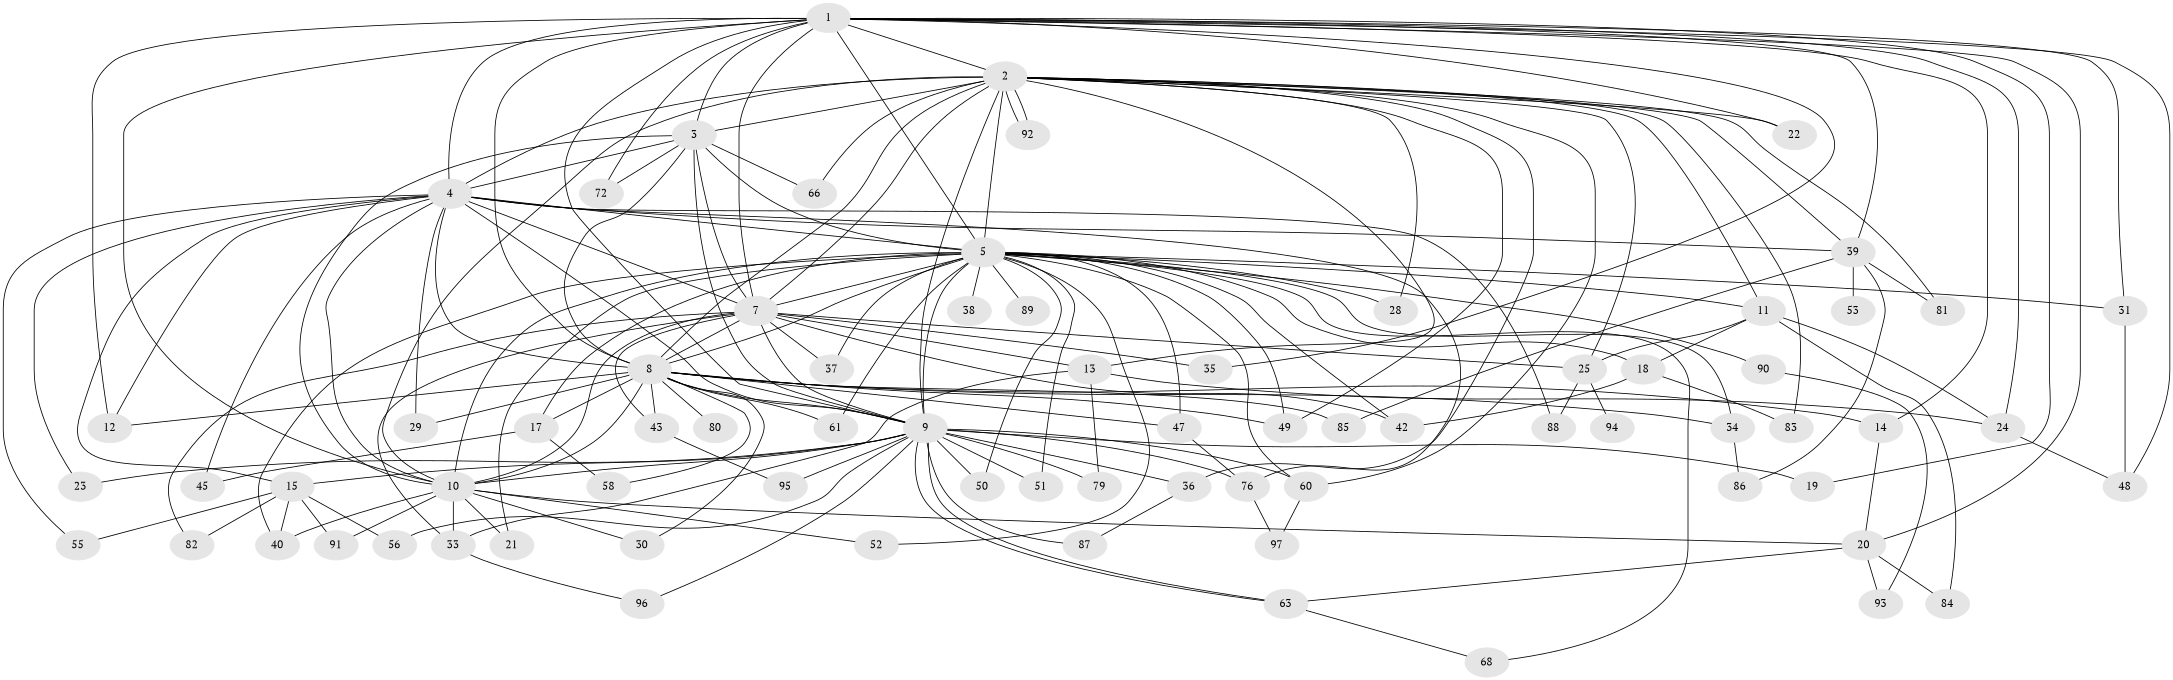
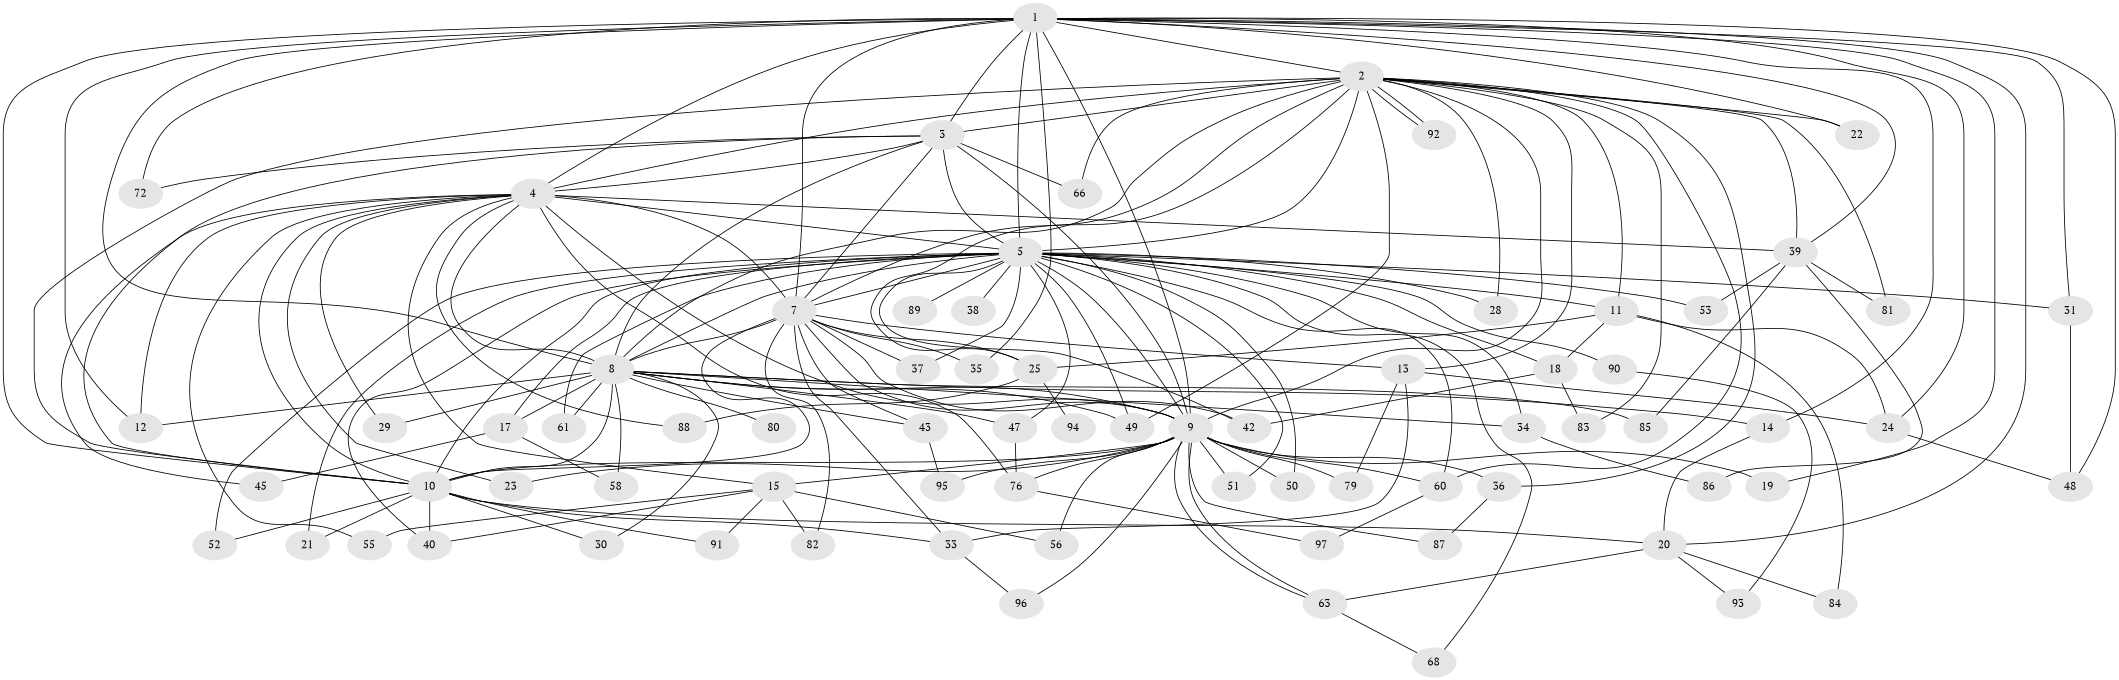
none -> (1478, 277)
